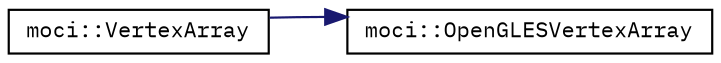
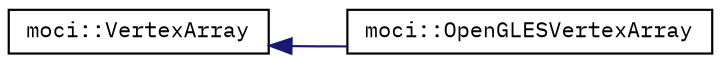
(297, 17) -> (319, 46)
